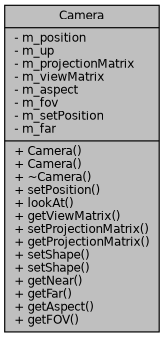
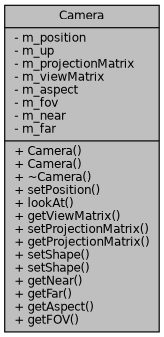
(59, 116) -> (40, 116)
